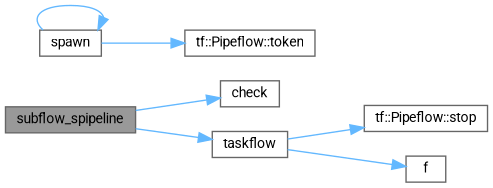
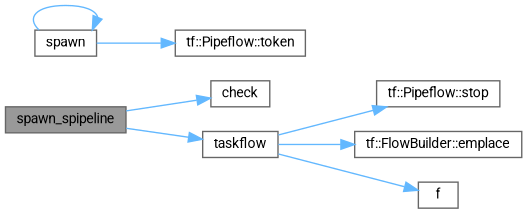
(71, 120) -> (66, 120)
none -> (438, 144)
